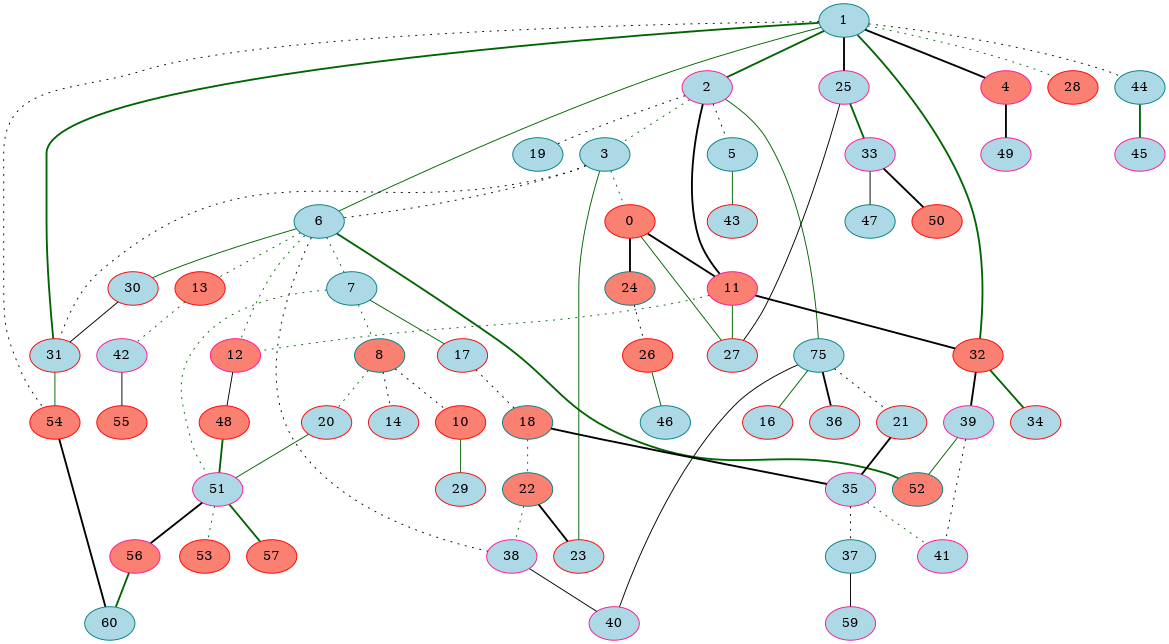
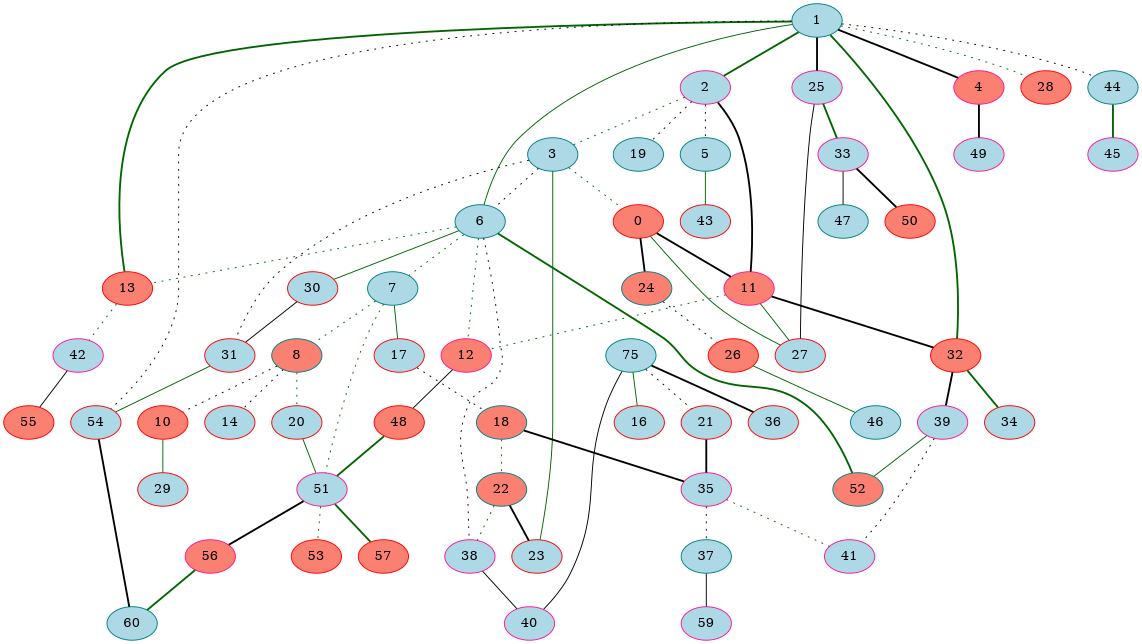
(332, 68) -> (370, 36)
(796, 208) -> none
(55, 422) -> (96, 422)
